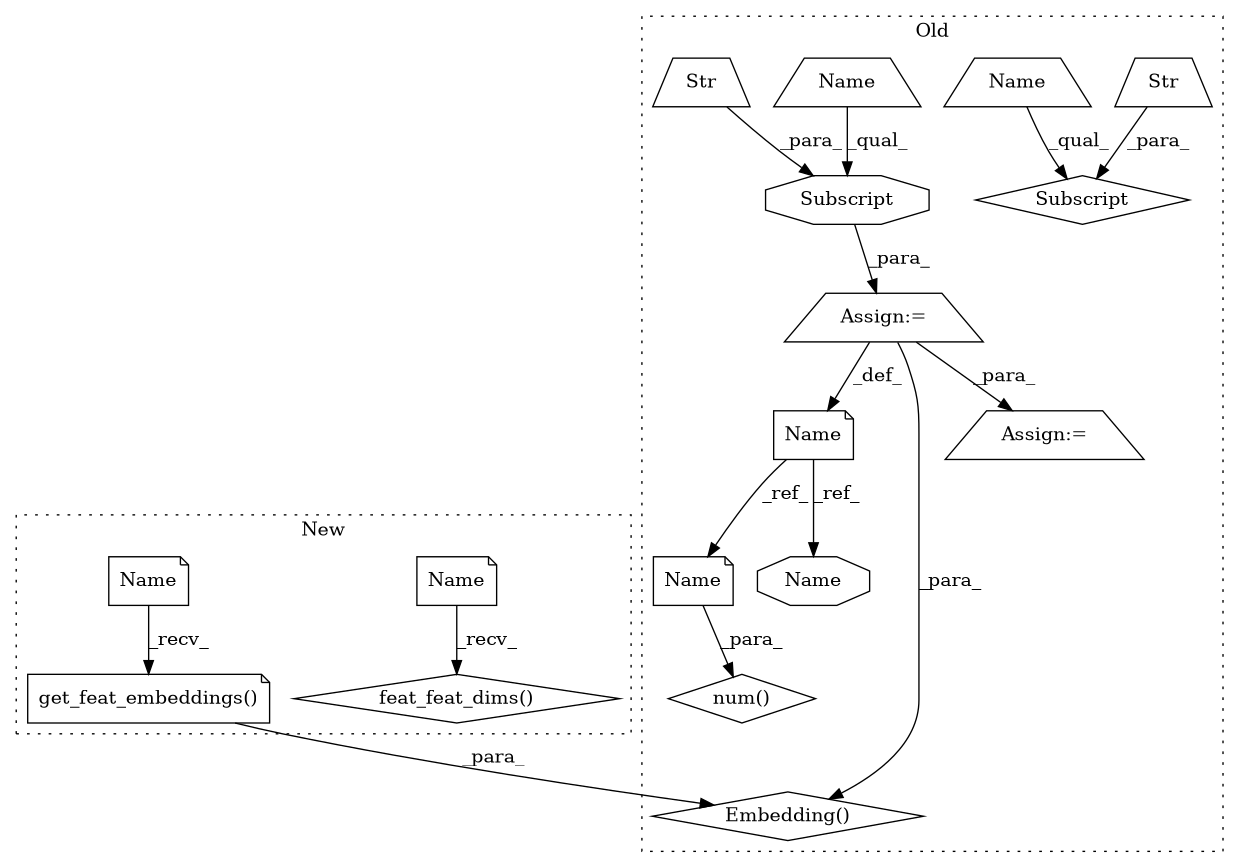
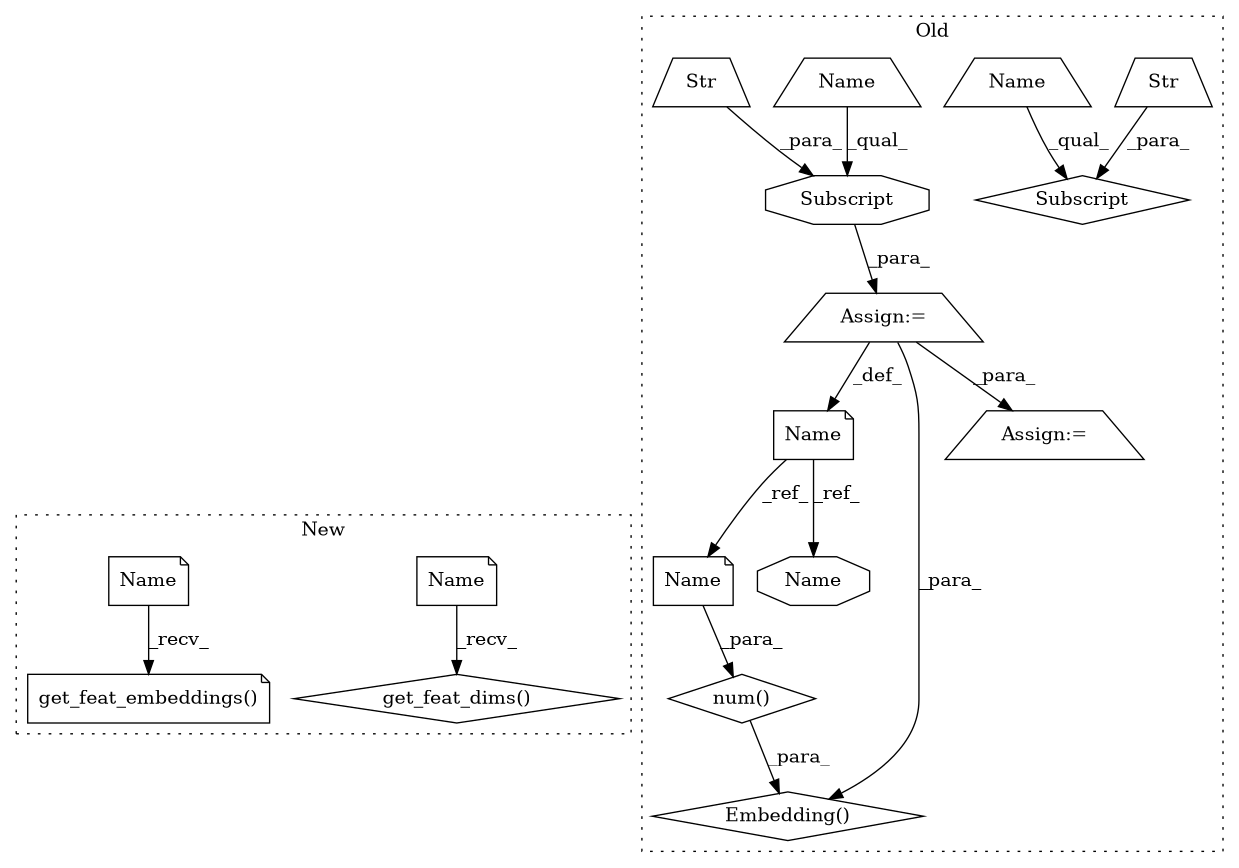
(457, 699) -> (457, 699)
(467, 768) -> (762, 751)
